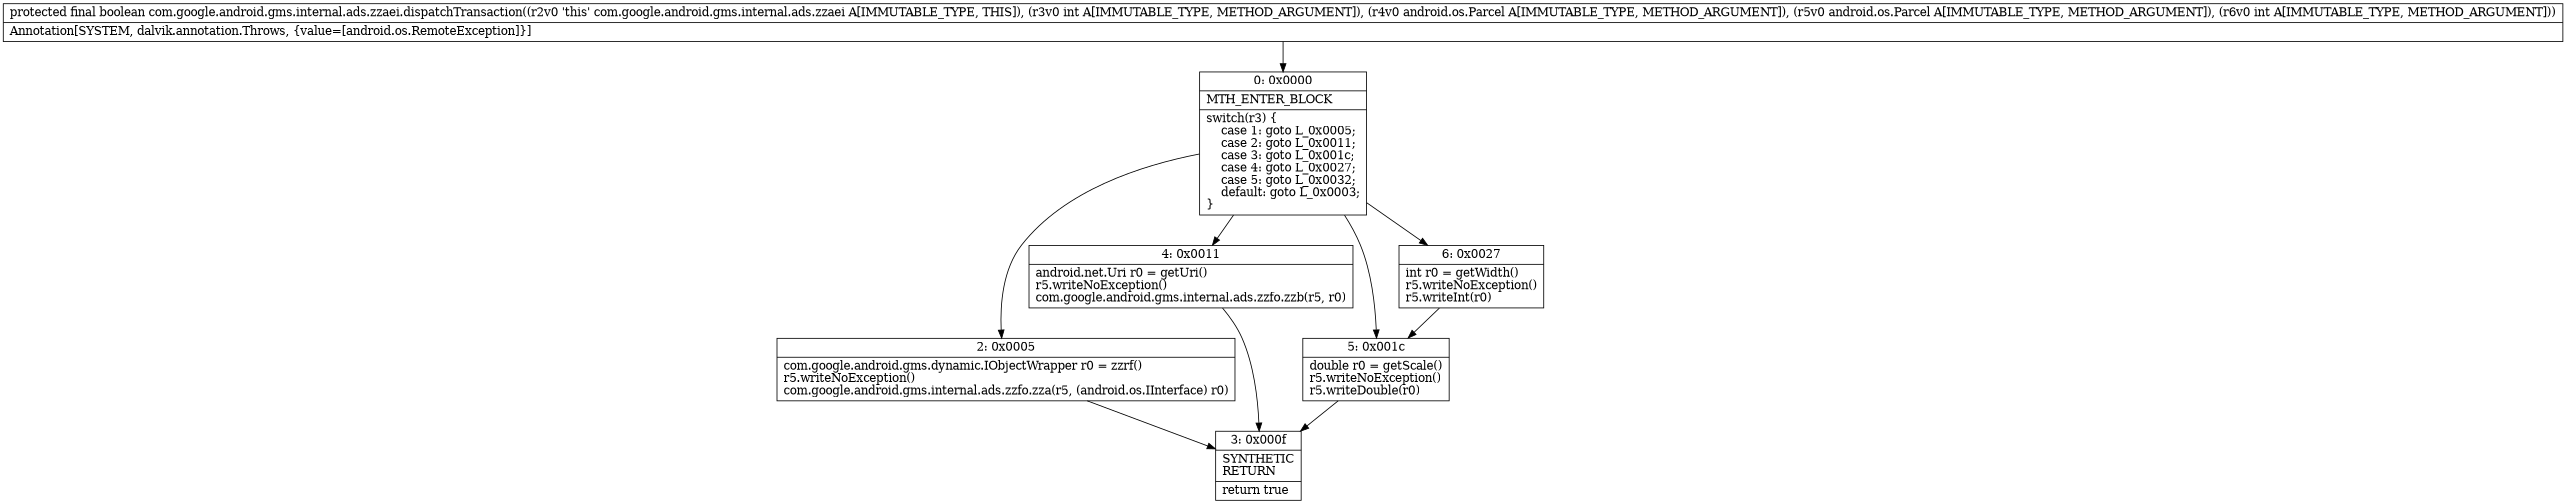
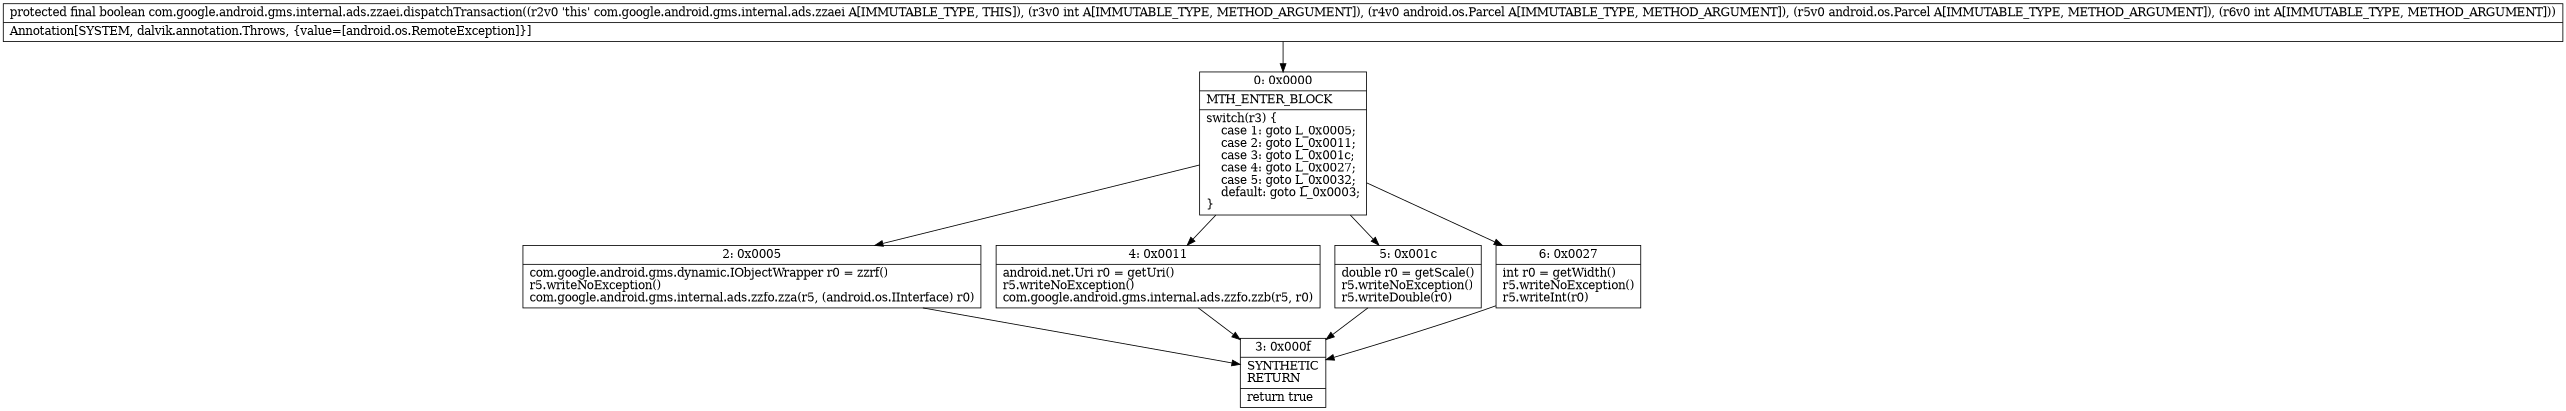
(1427, 320) -> (1415, 333)
